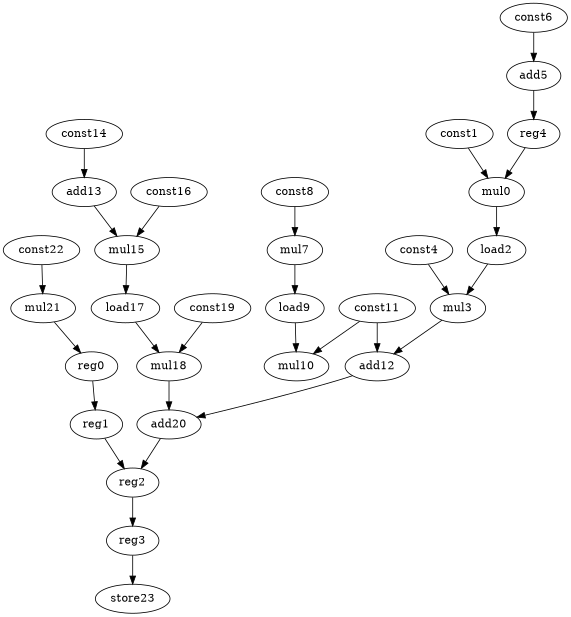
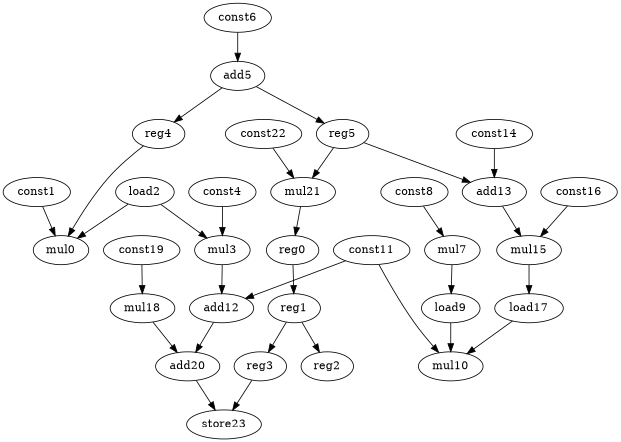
none -> (343, 134)
(497, 217) -> (106, 219)
(145, 334) -> (493, 335)
(153, 450) -> (204, 392)
(133, 508) -> (279, 334)
